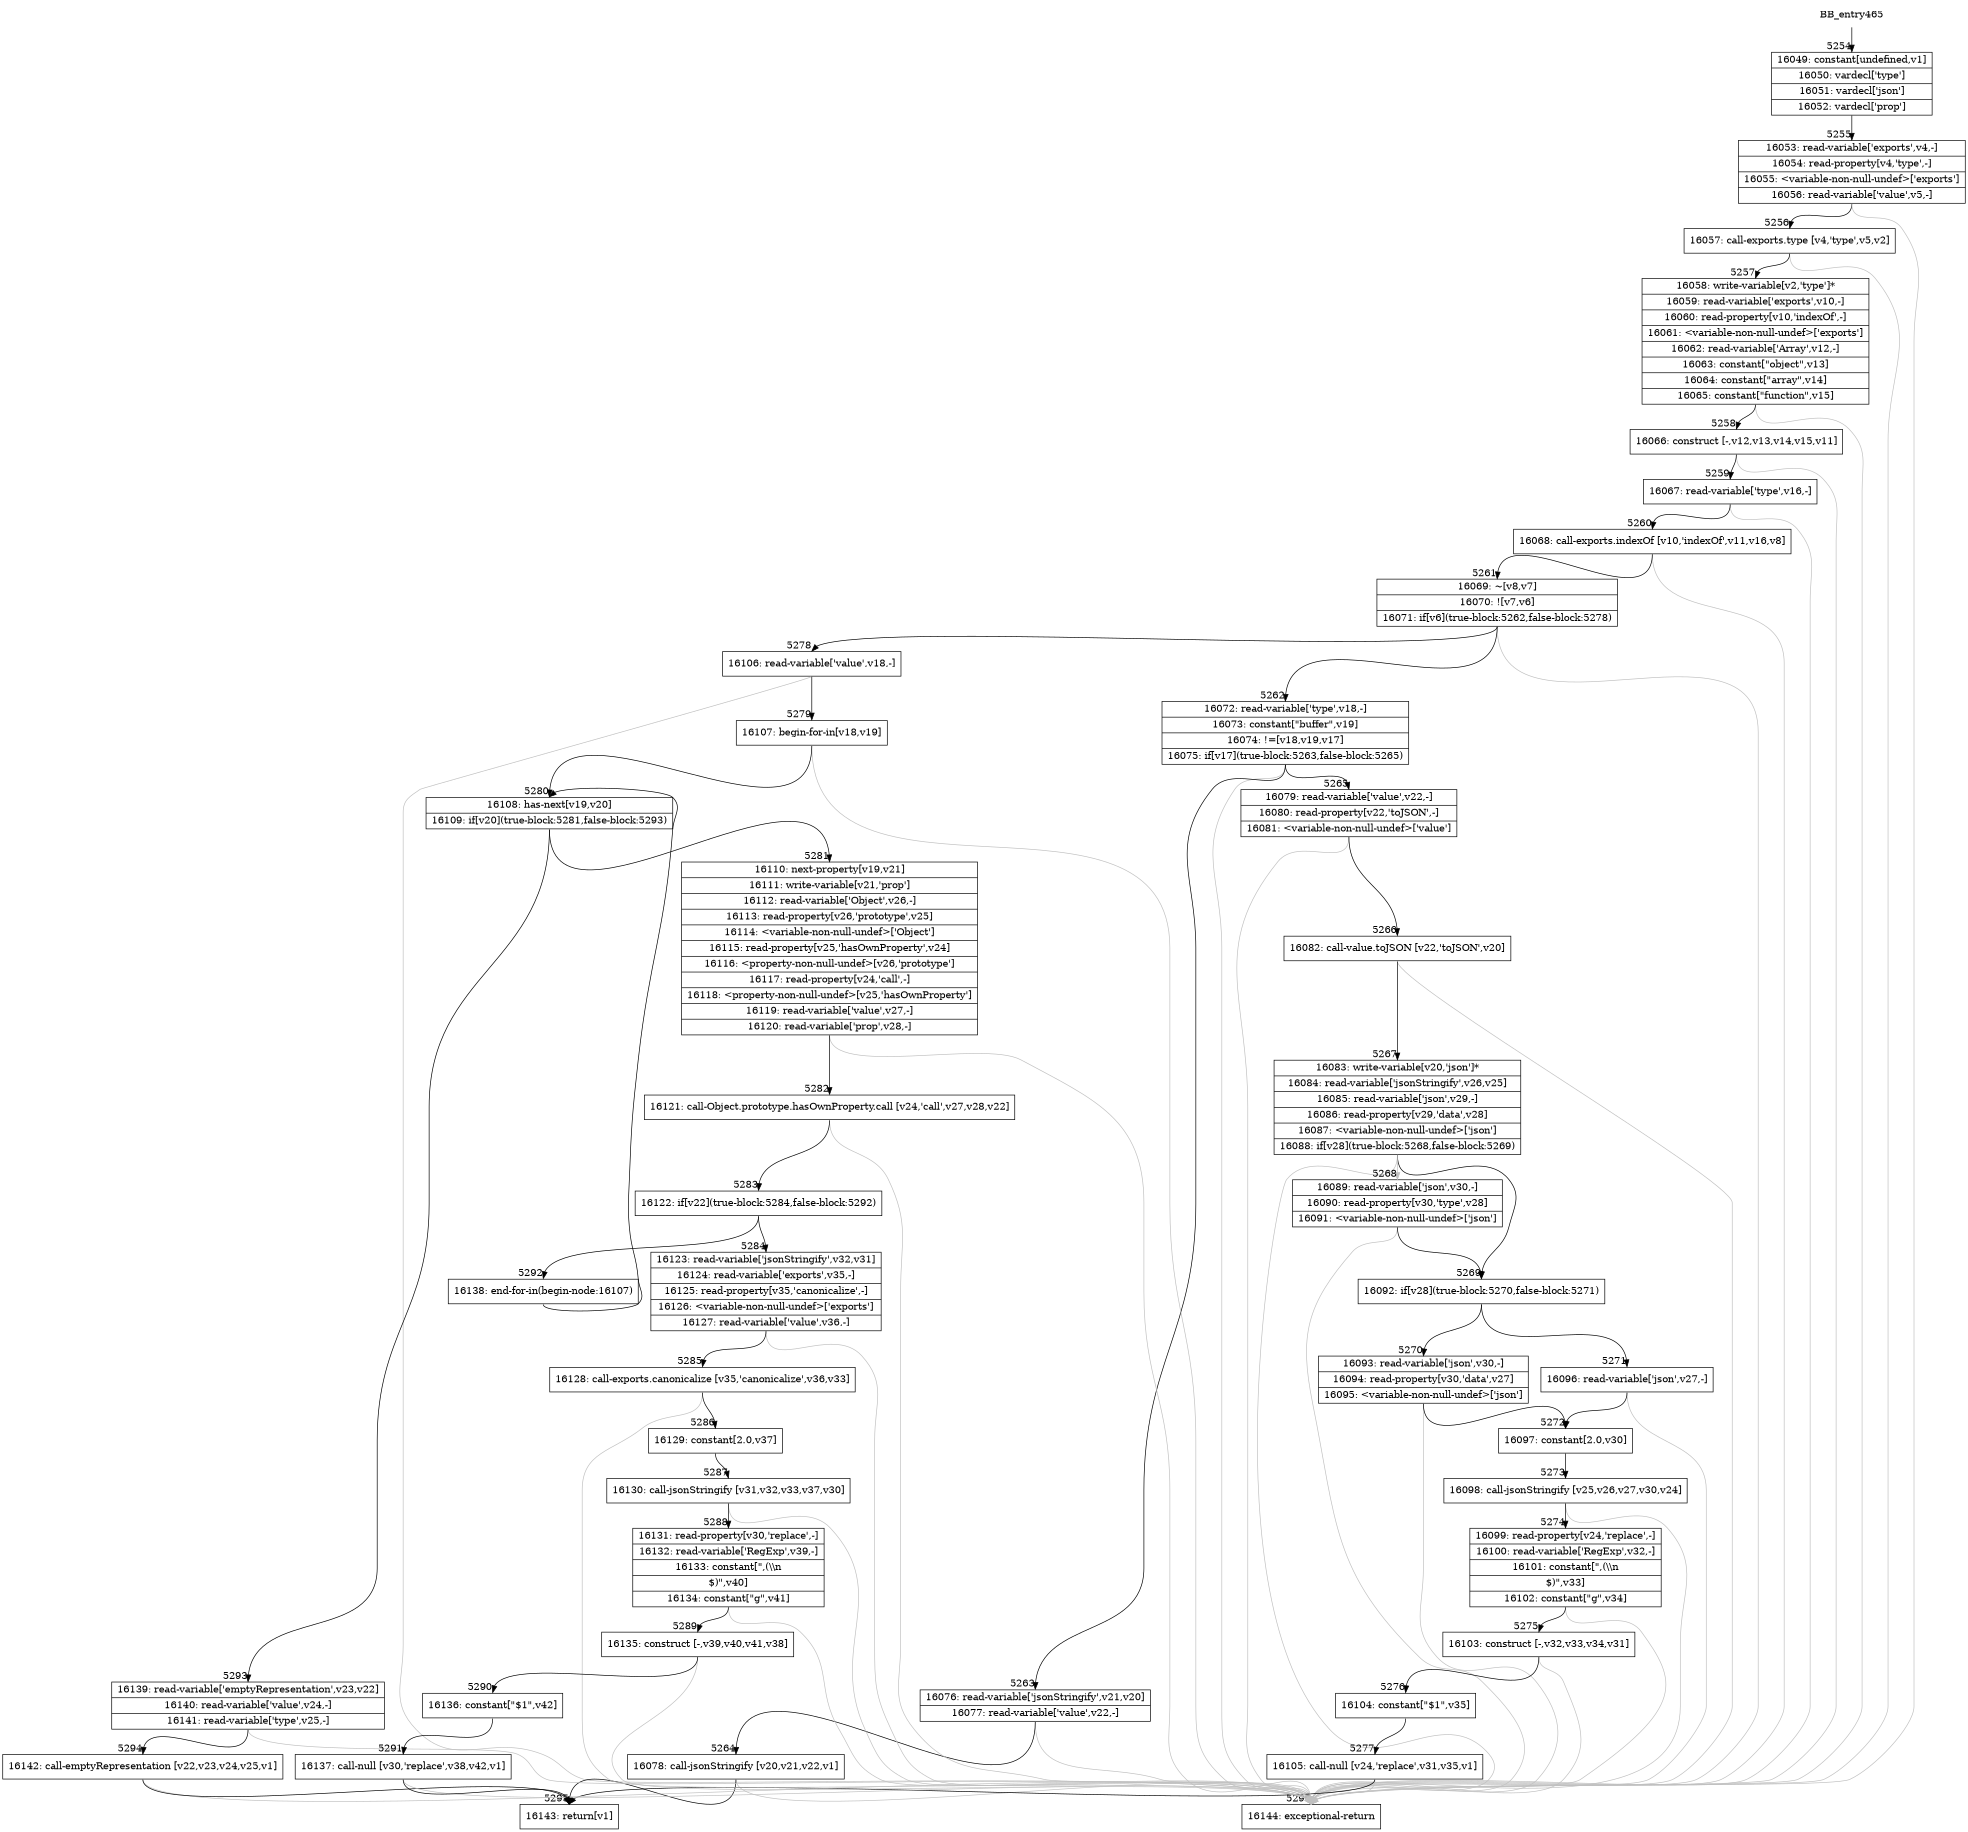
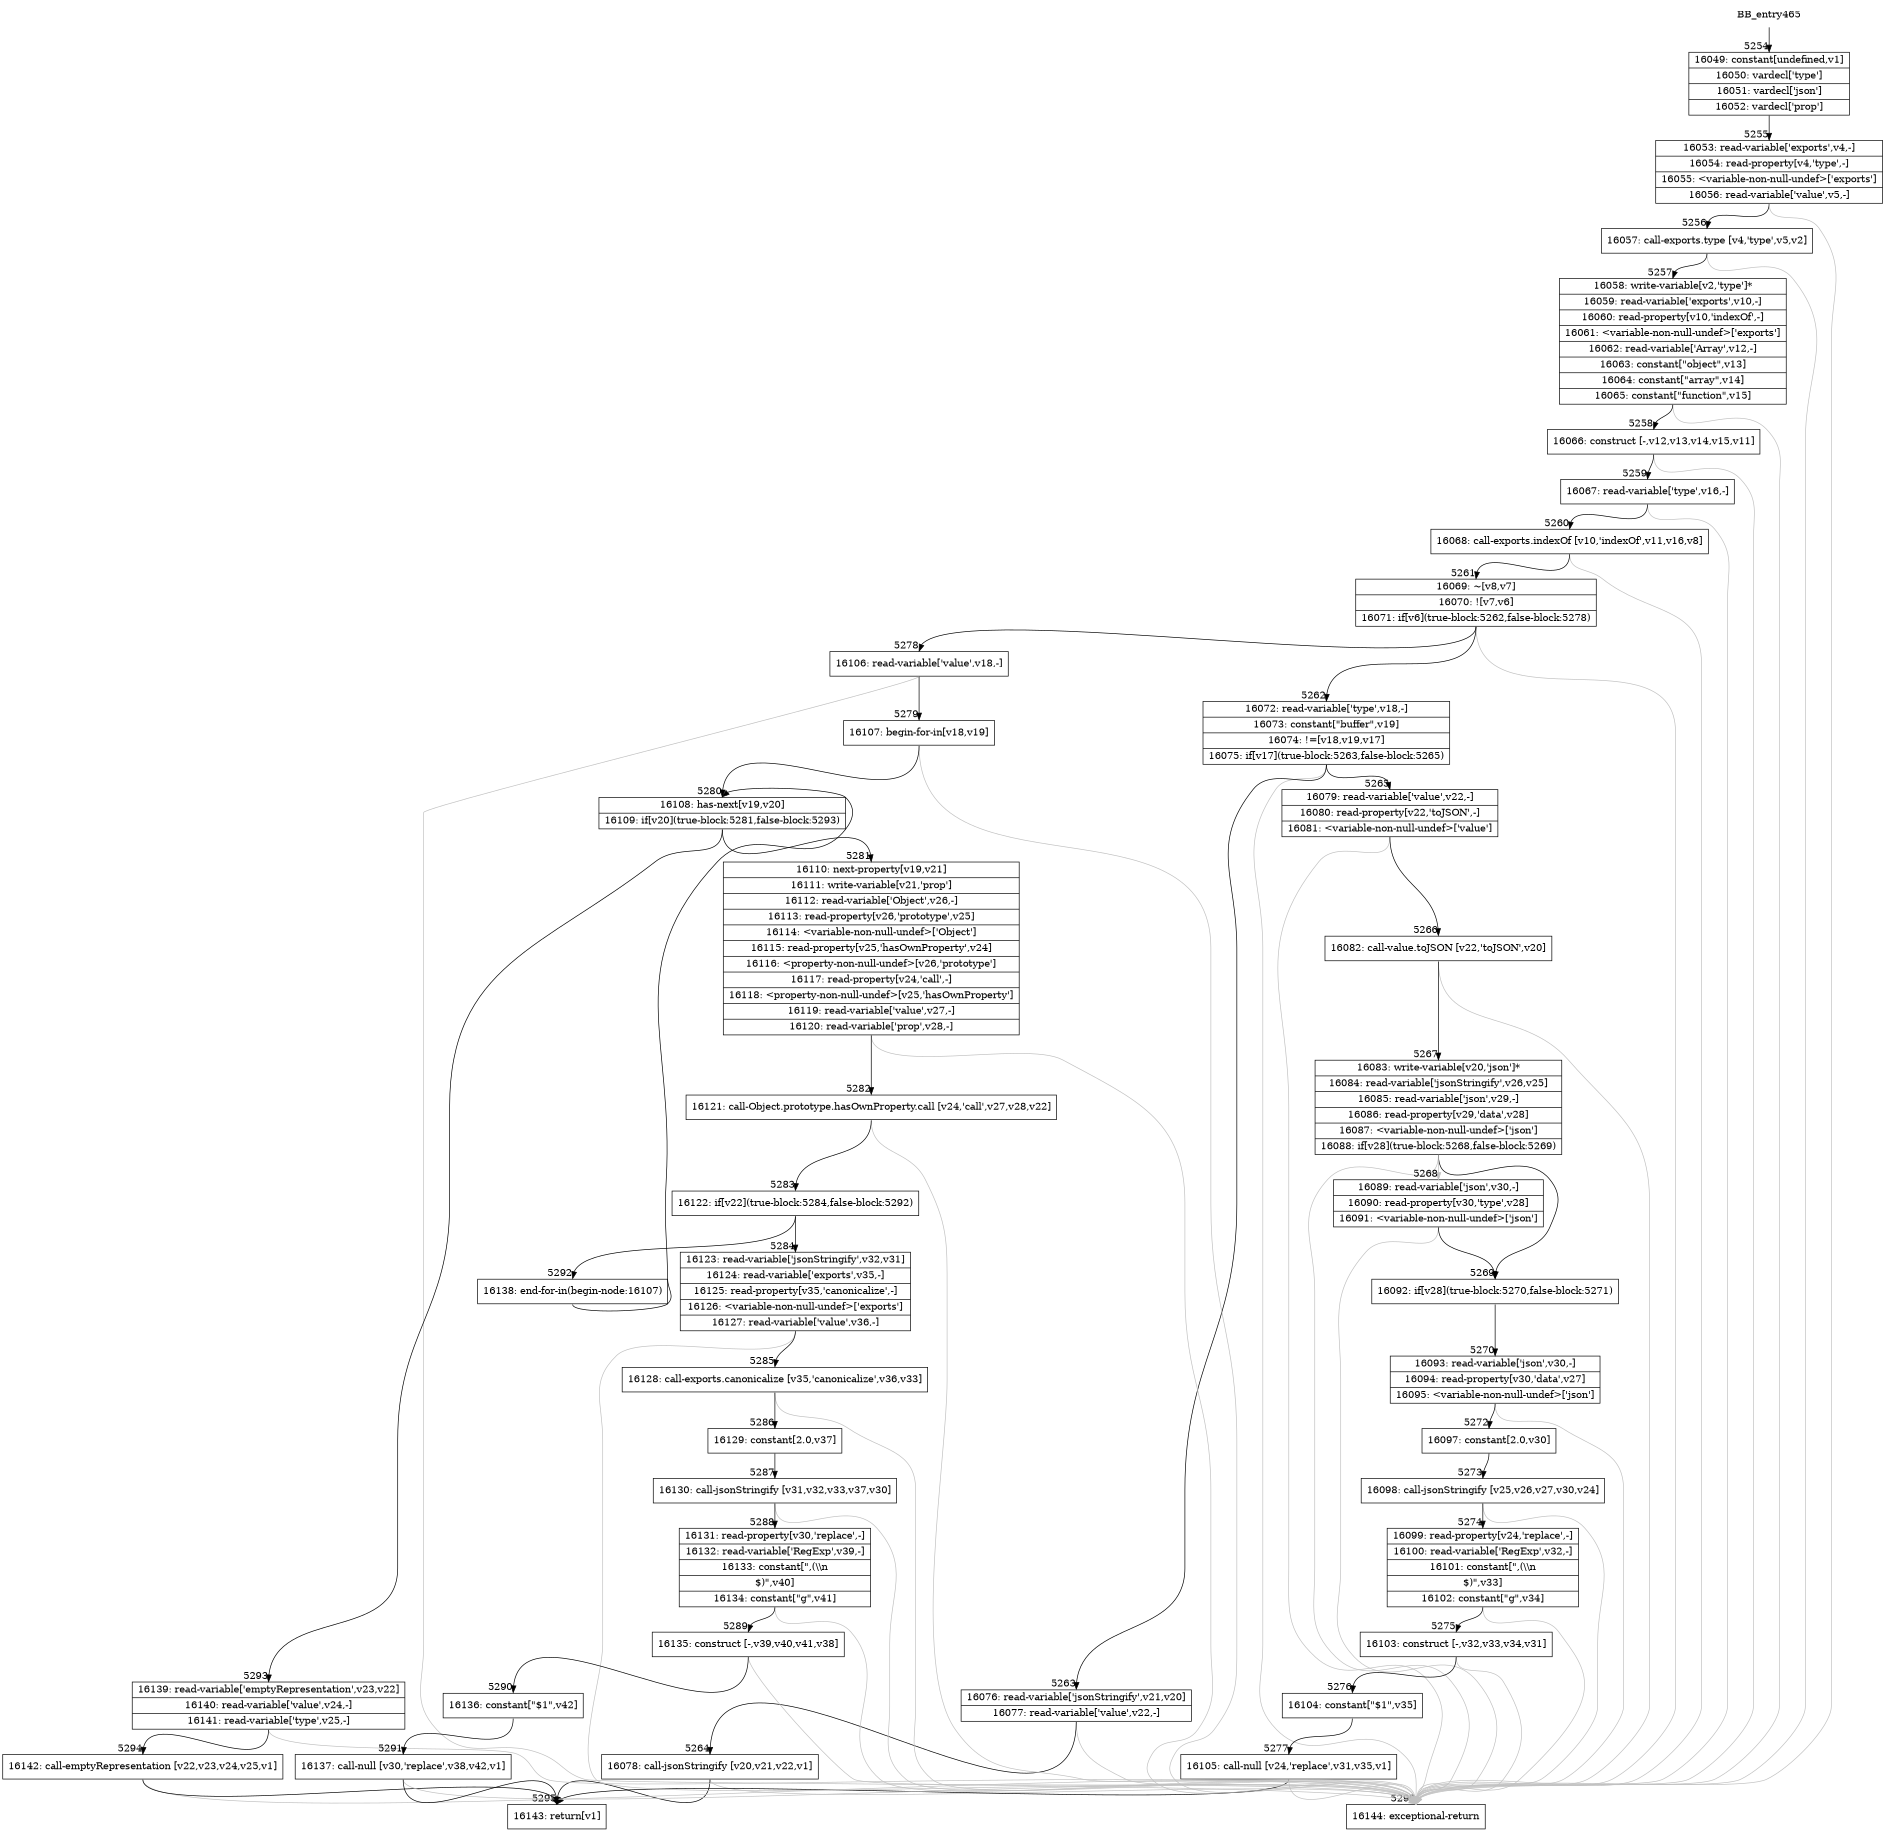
(1627, 1380) -> none
